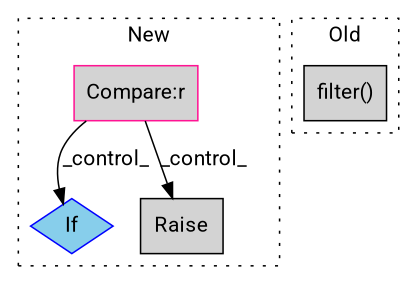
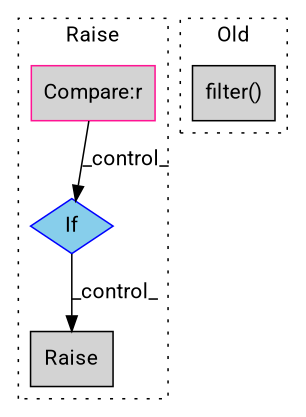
(149, 36) -> (93, 36)
(156, 152) -> (72, 285)
